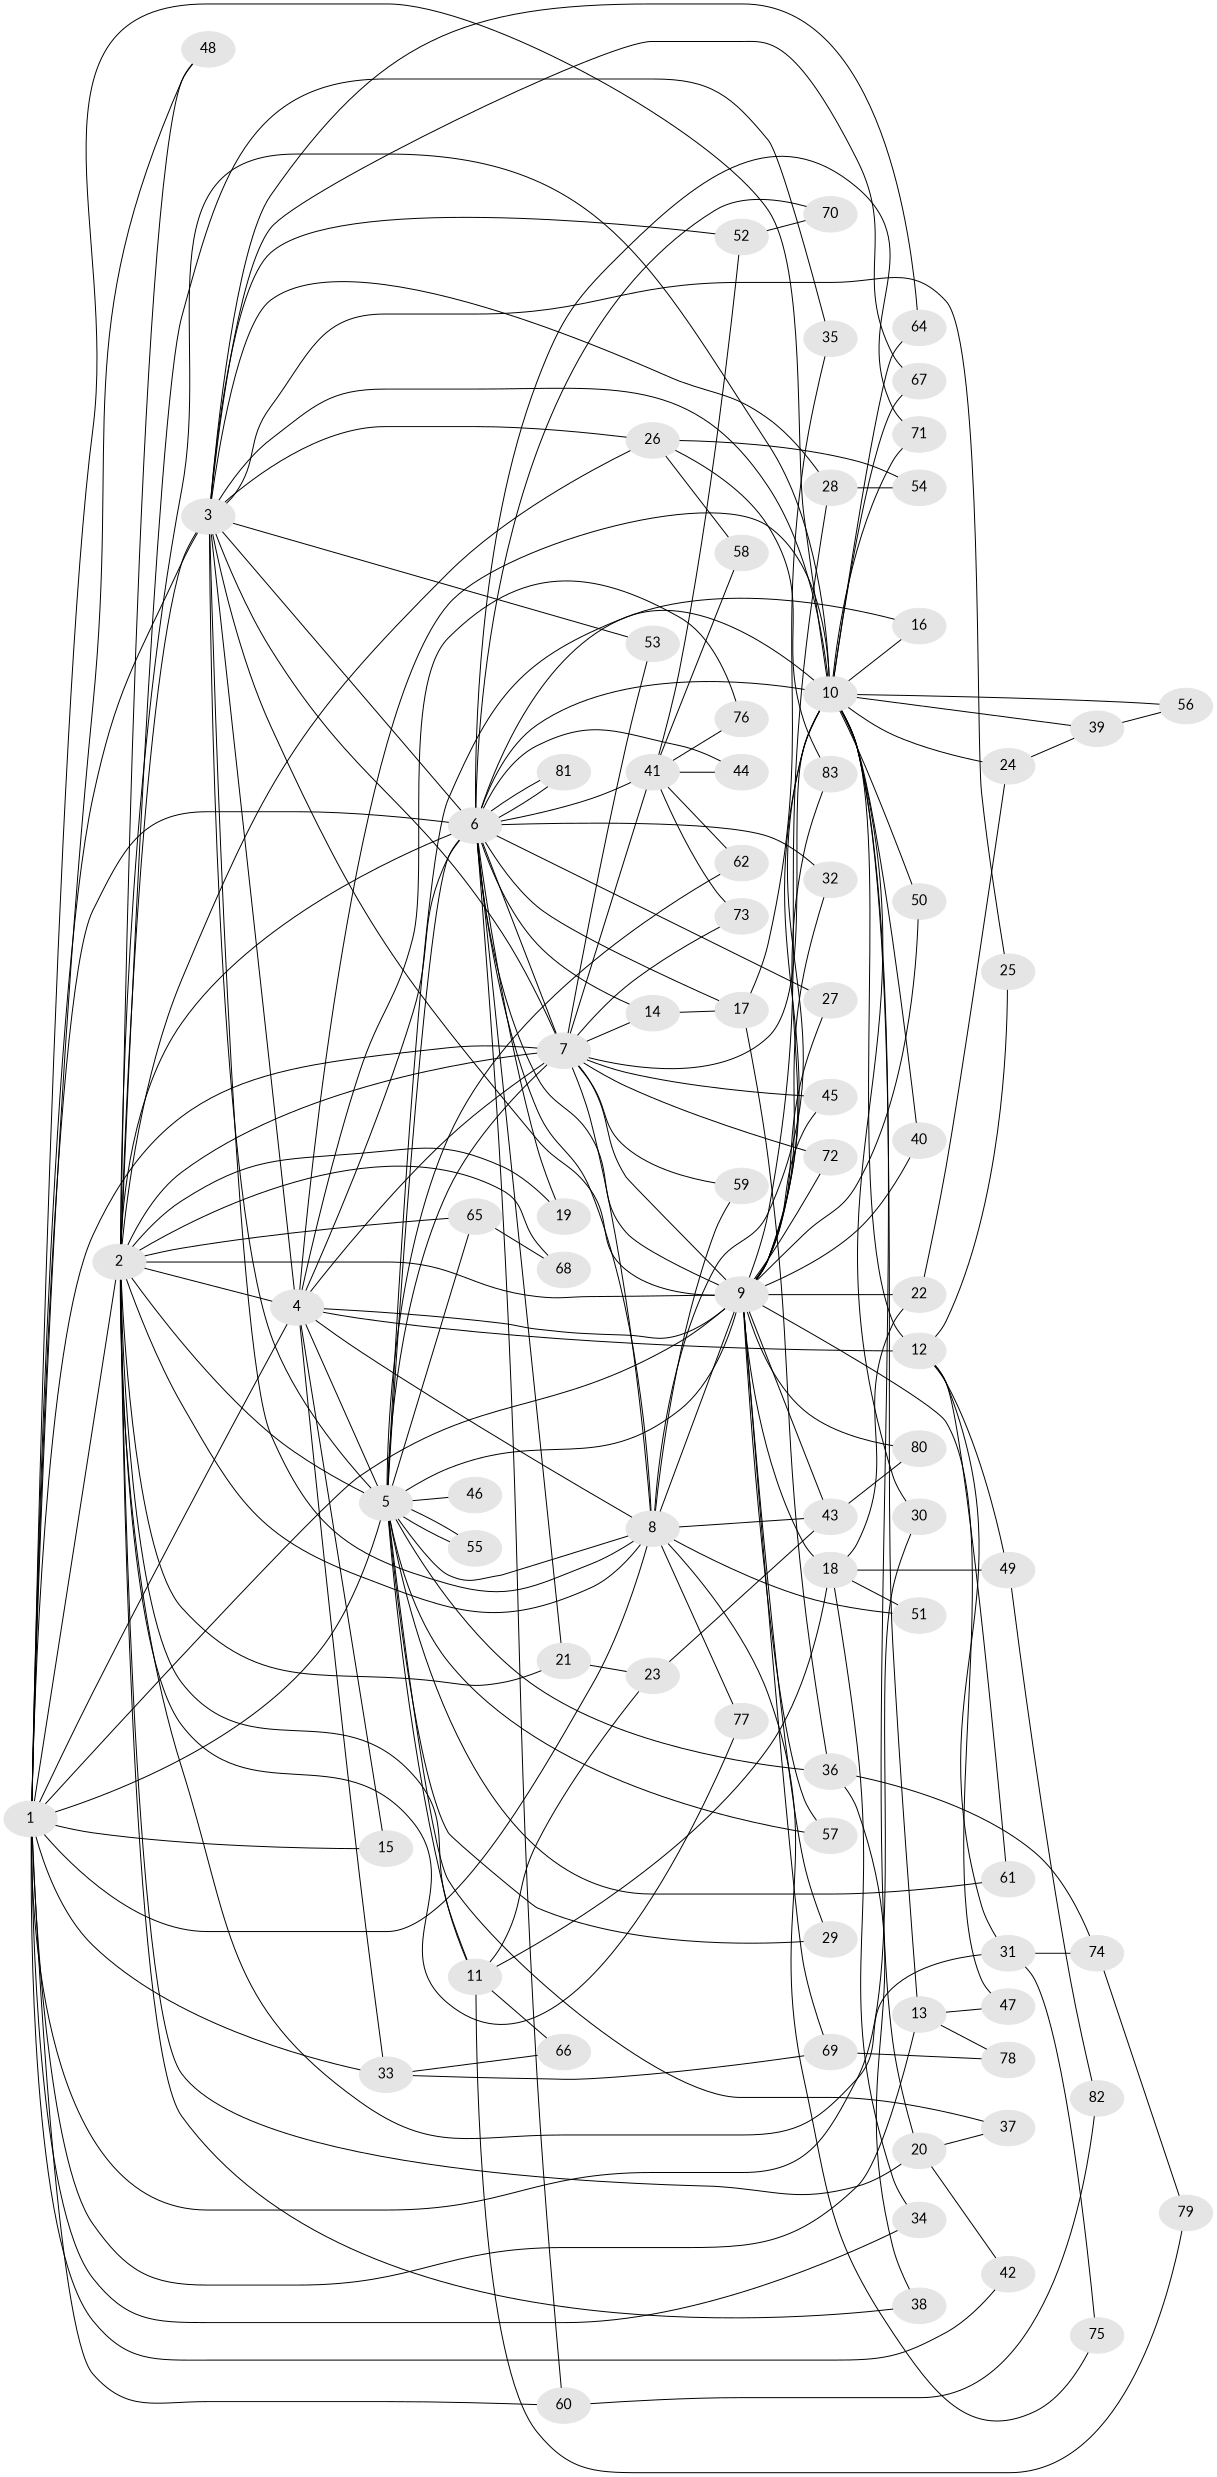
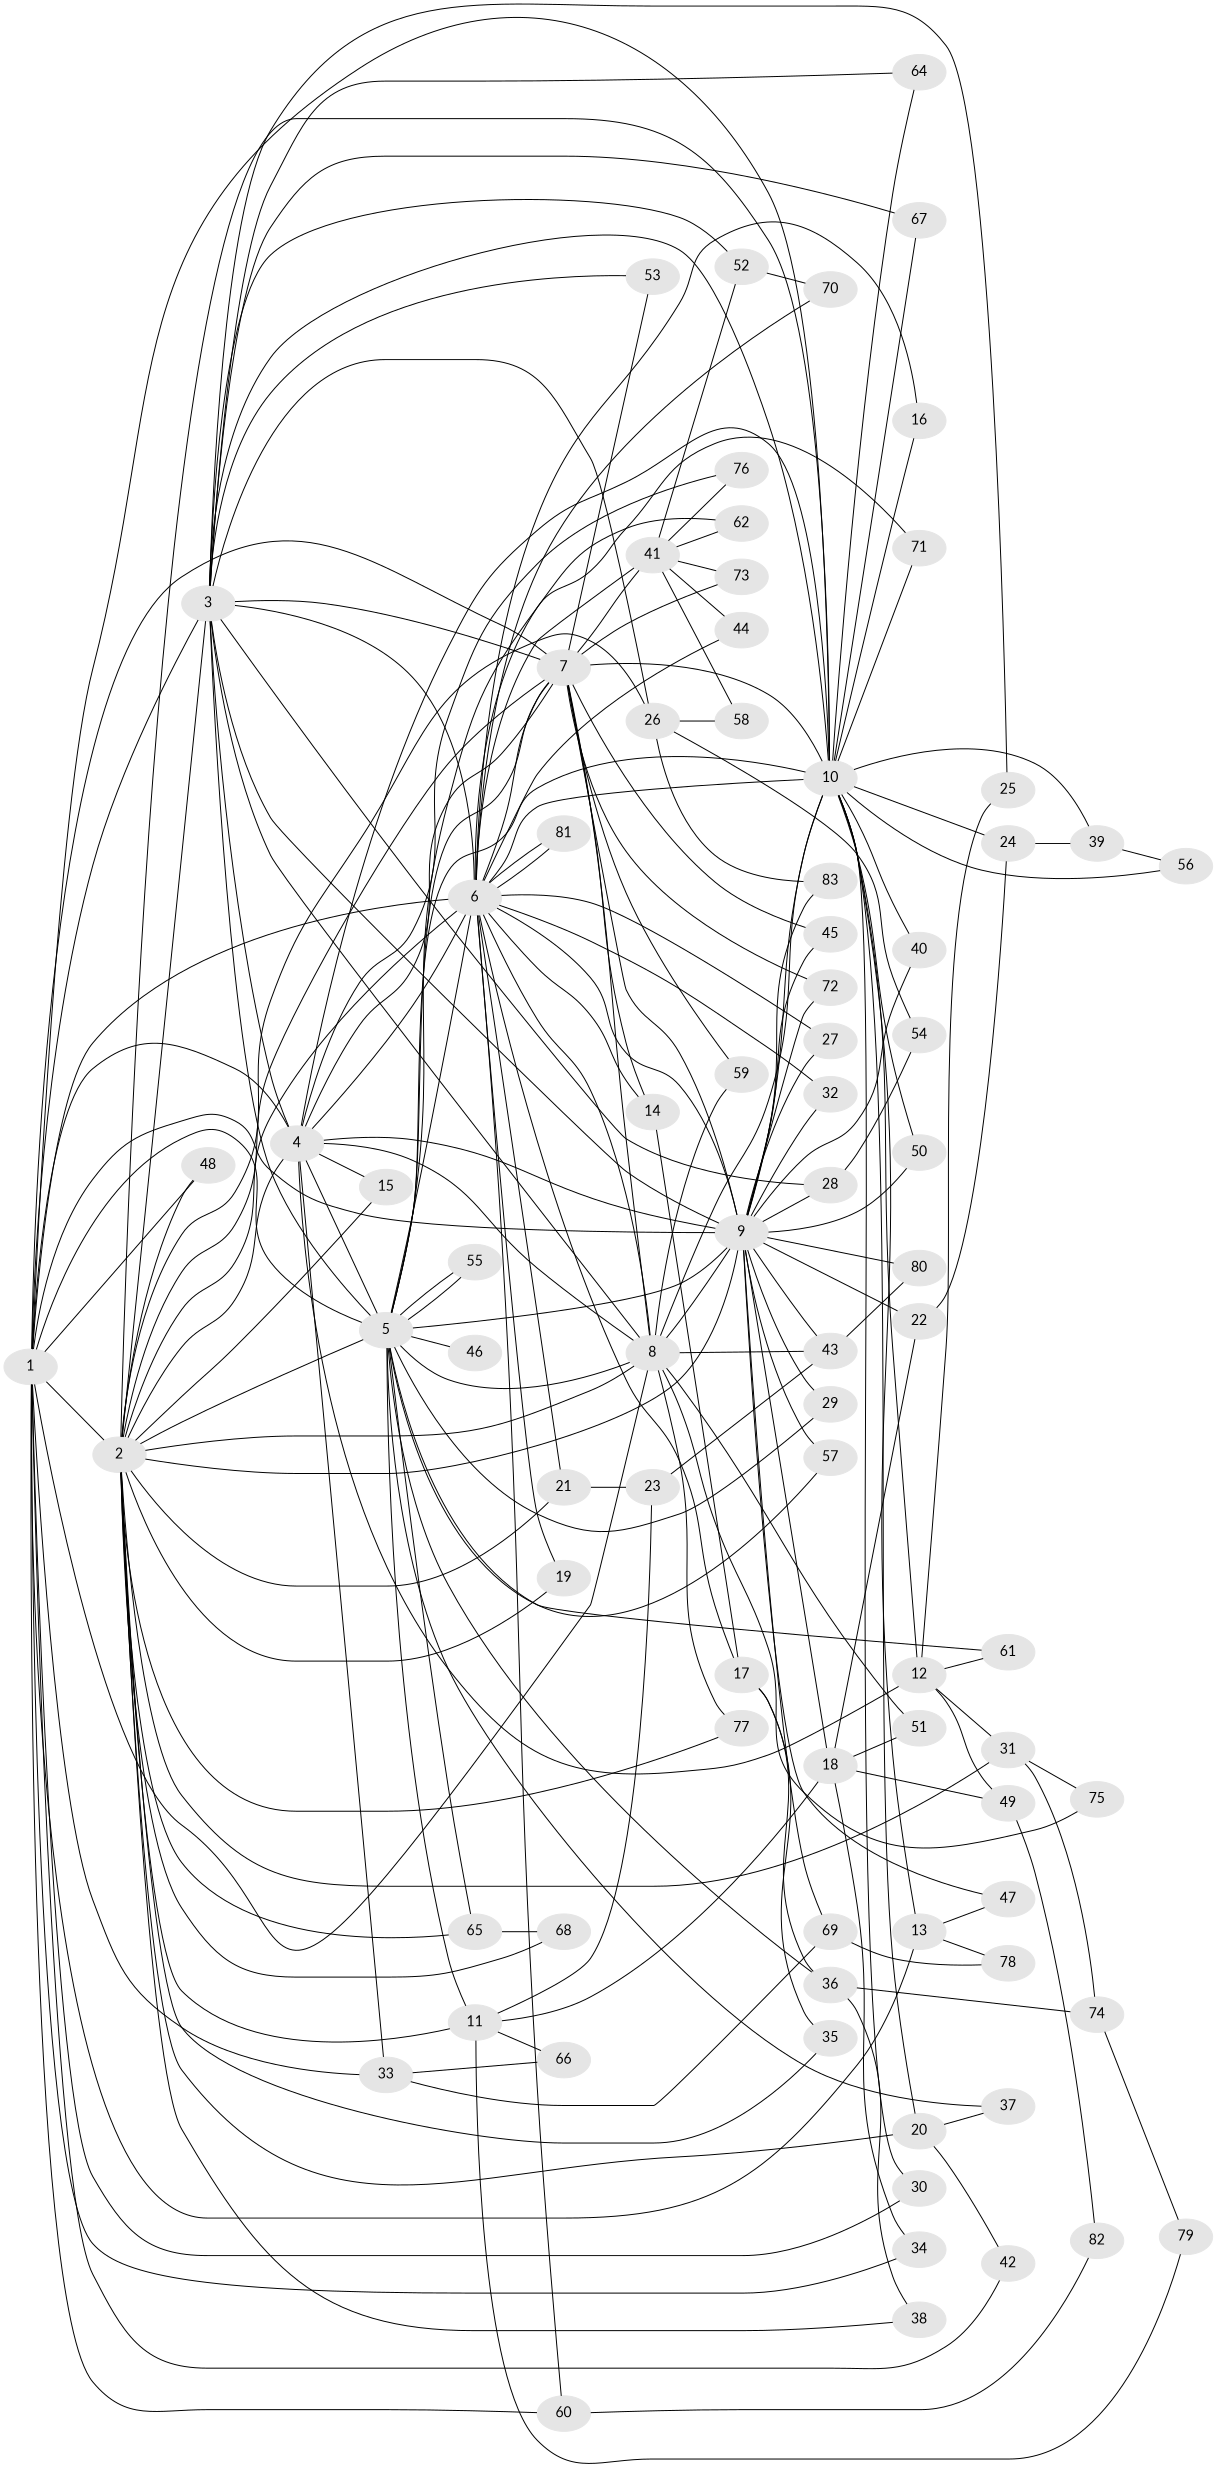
(214, 1844) -> (257, 1325)
